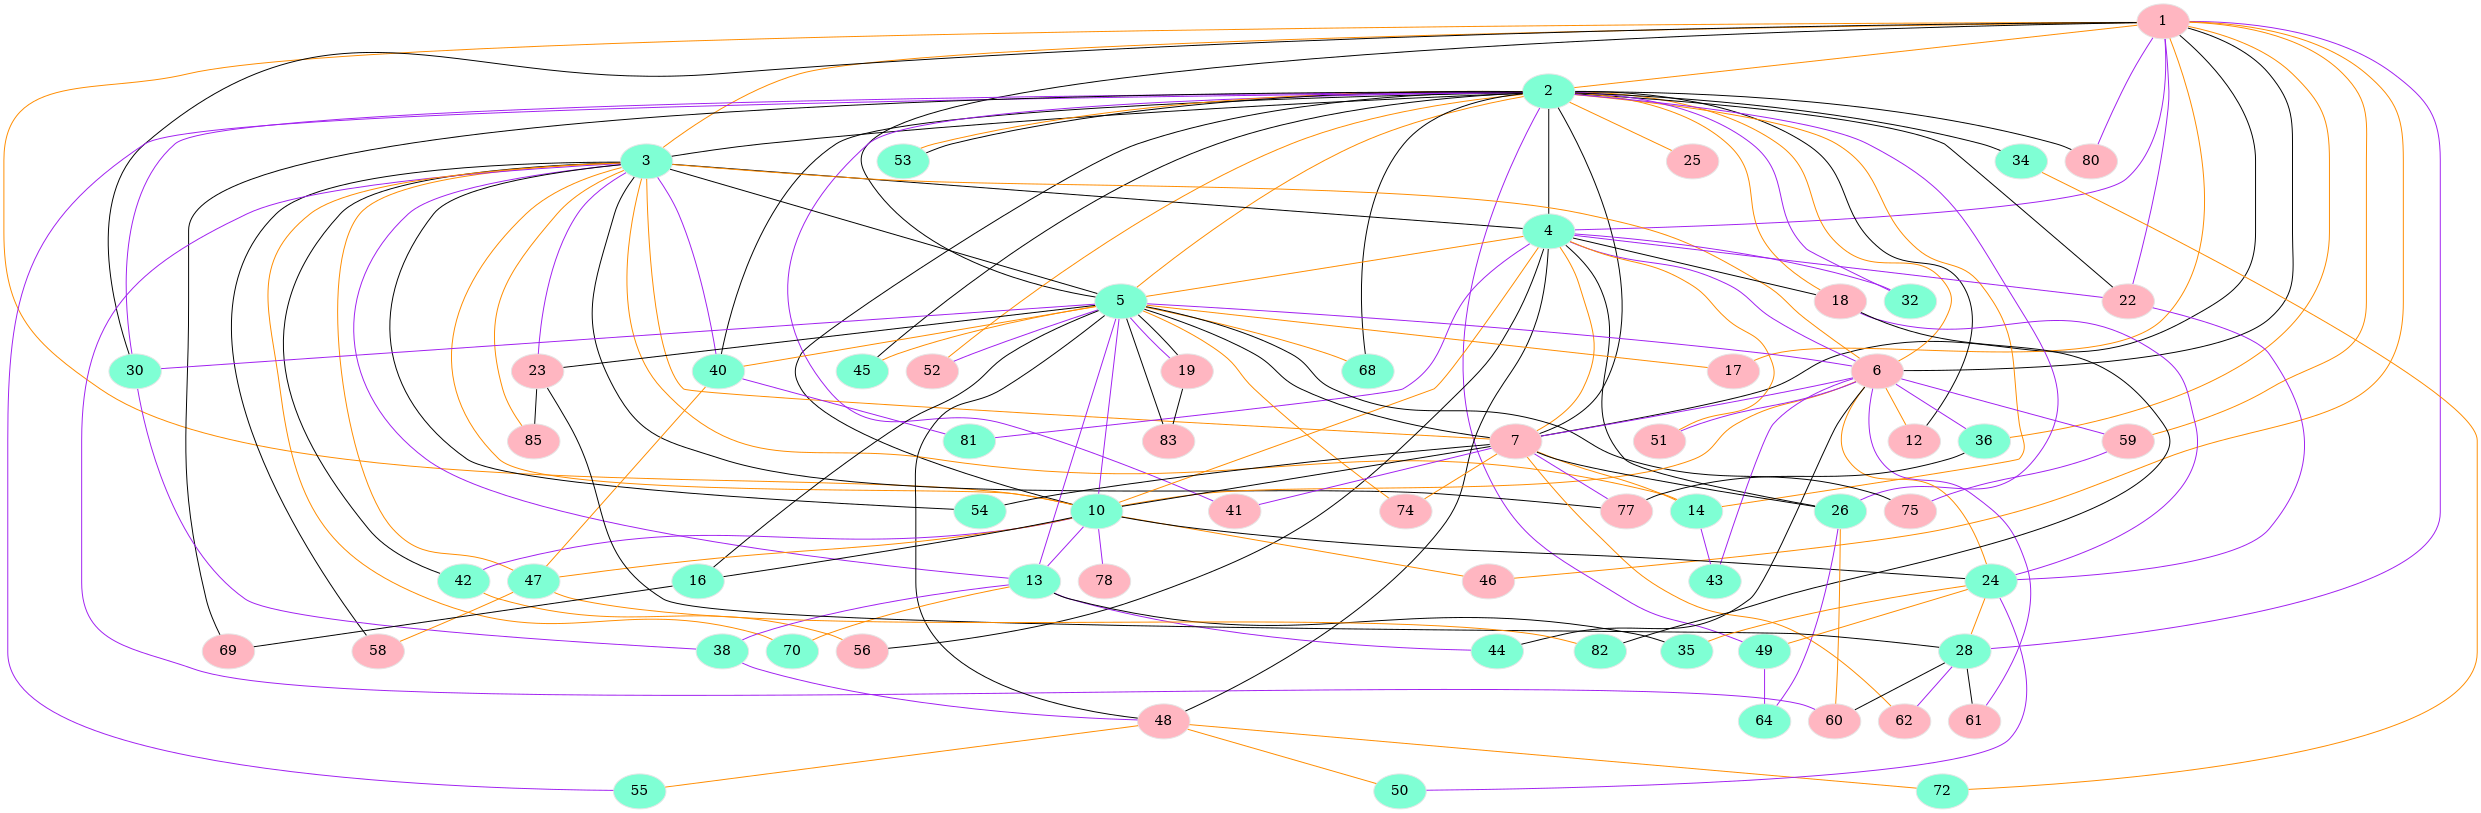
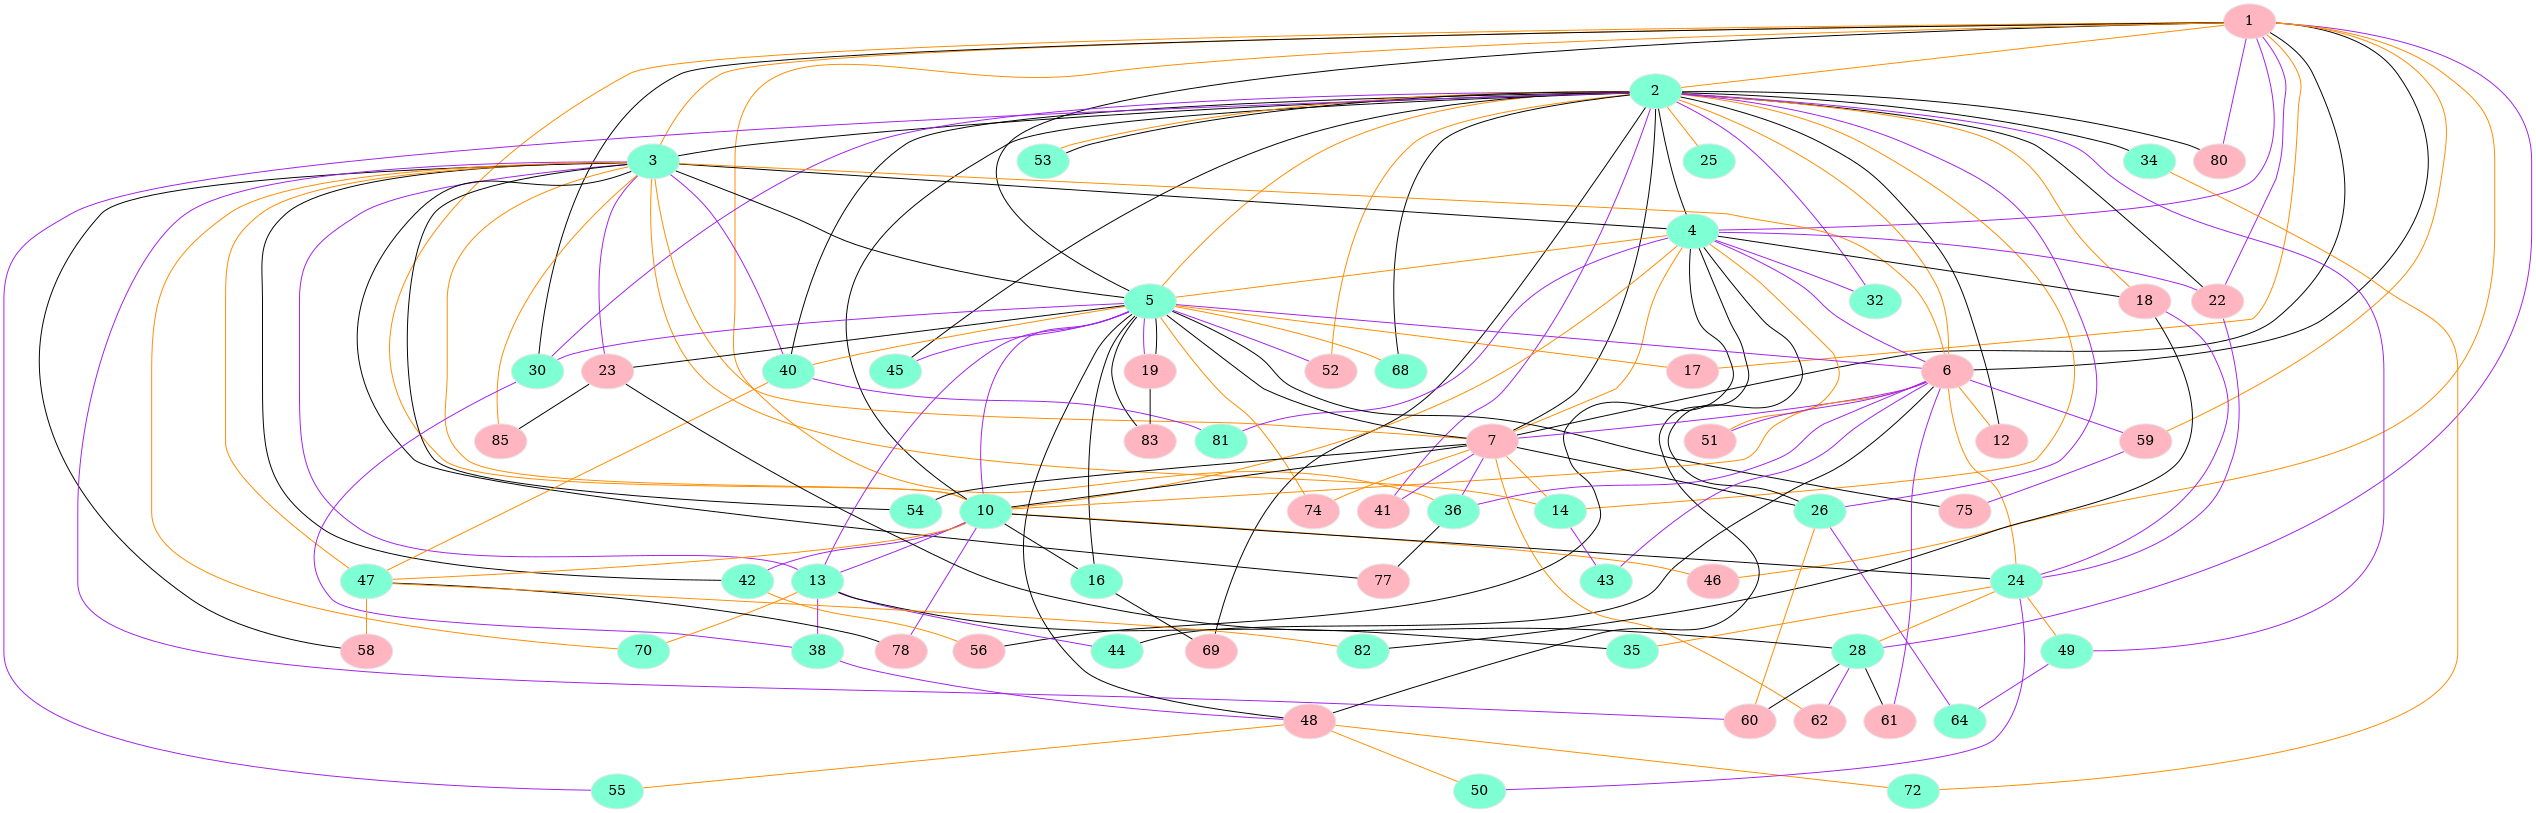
(1693, 161) -> (1709, 161)
(956, 336) -> (996, 340)
(1588, 486) -> (1474, 475)
none -> (662, 603)
